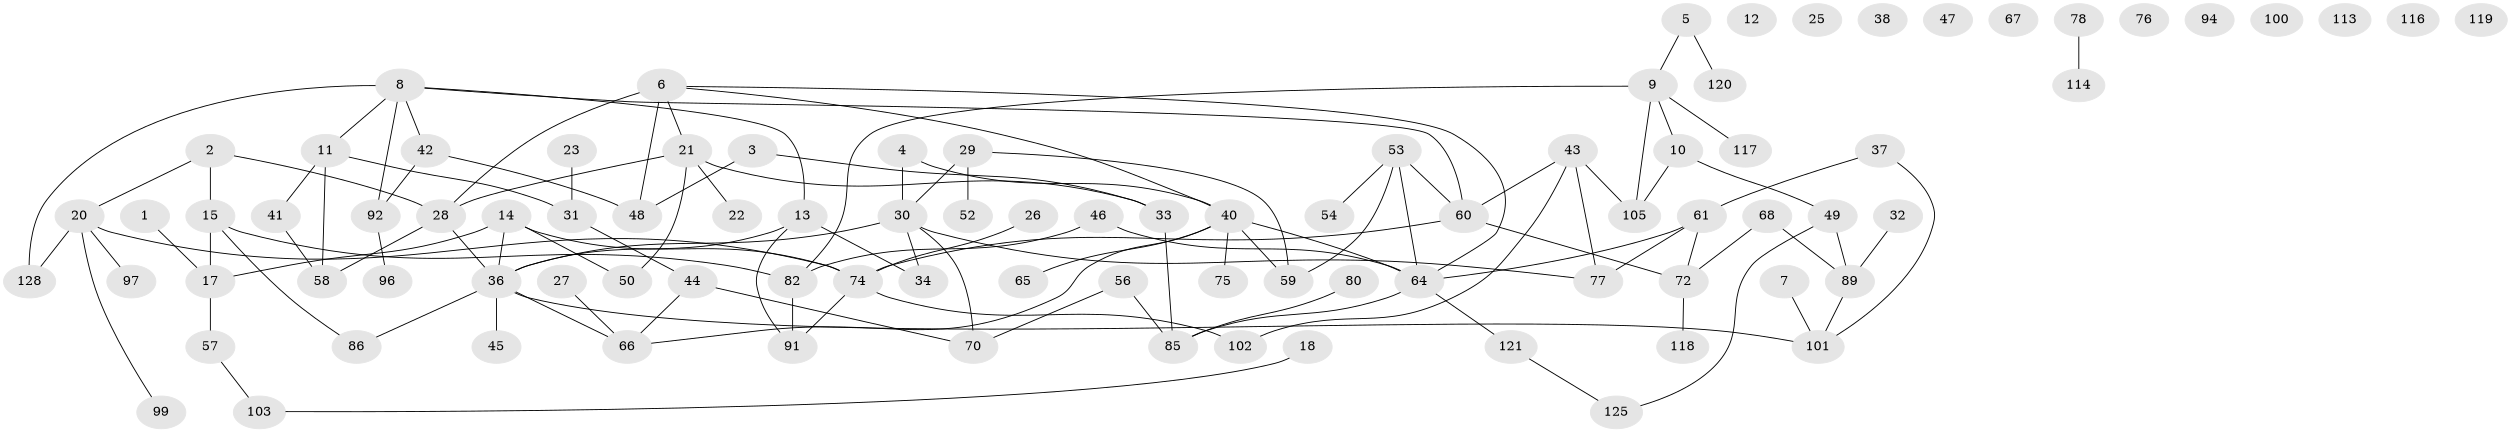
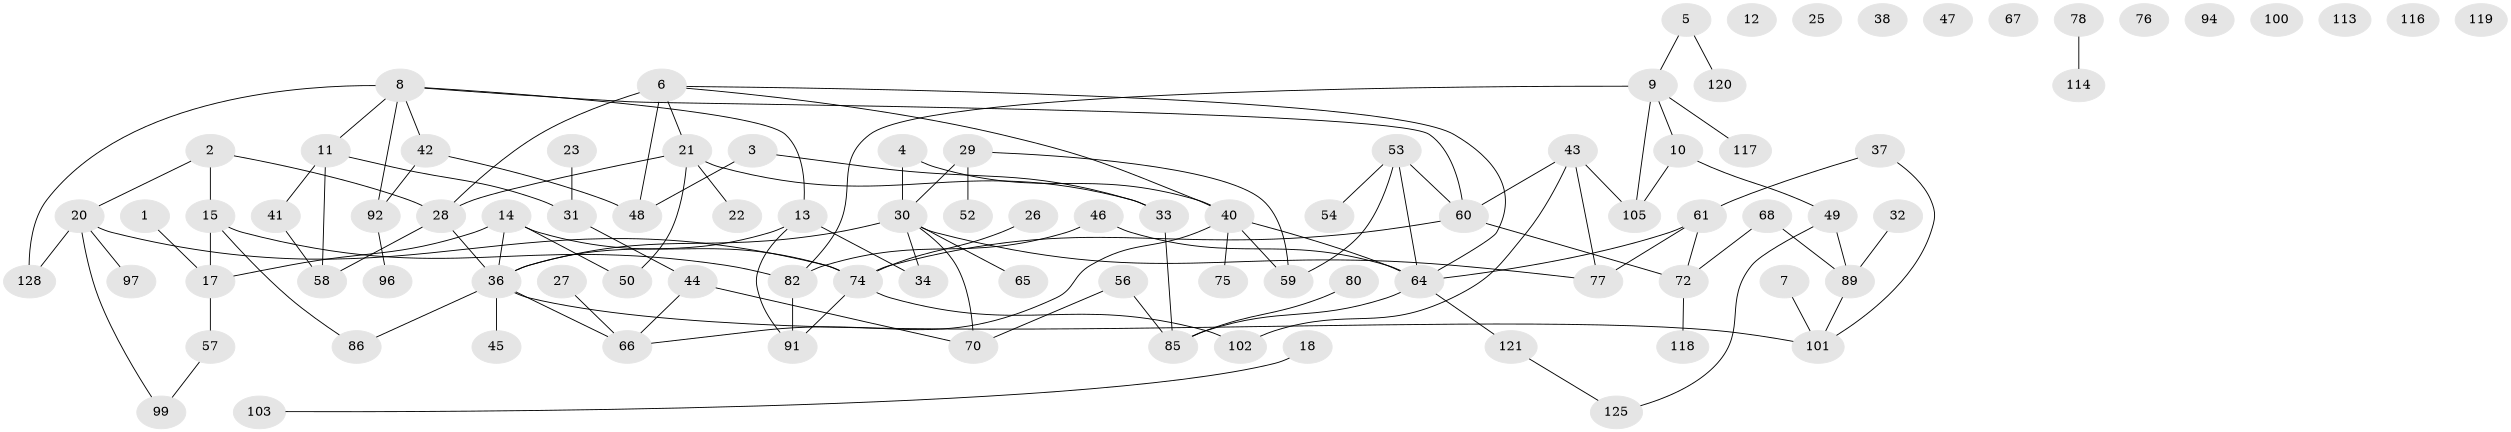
(1127, 250) -> (973, 254)
(235, 380) -> (186, 380)
